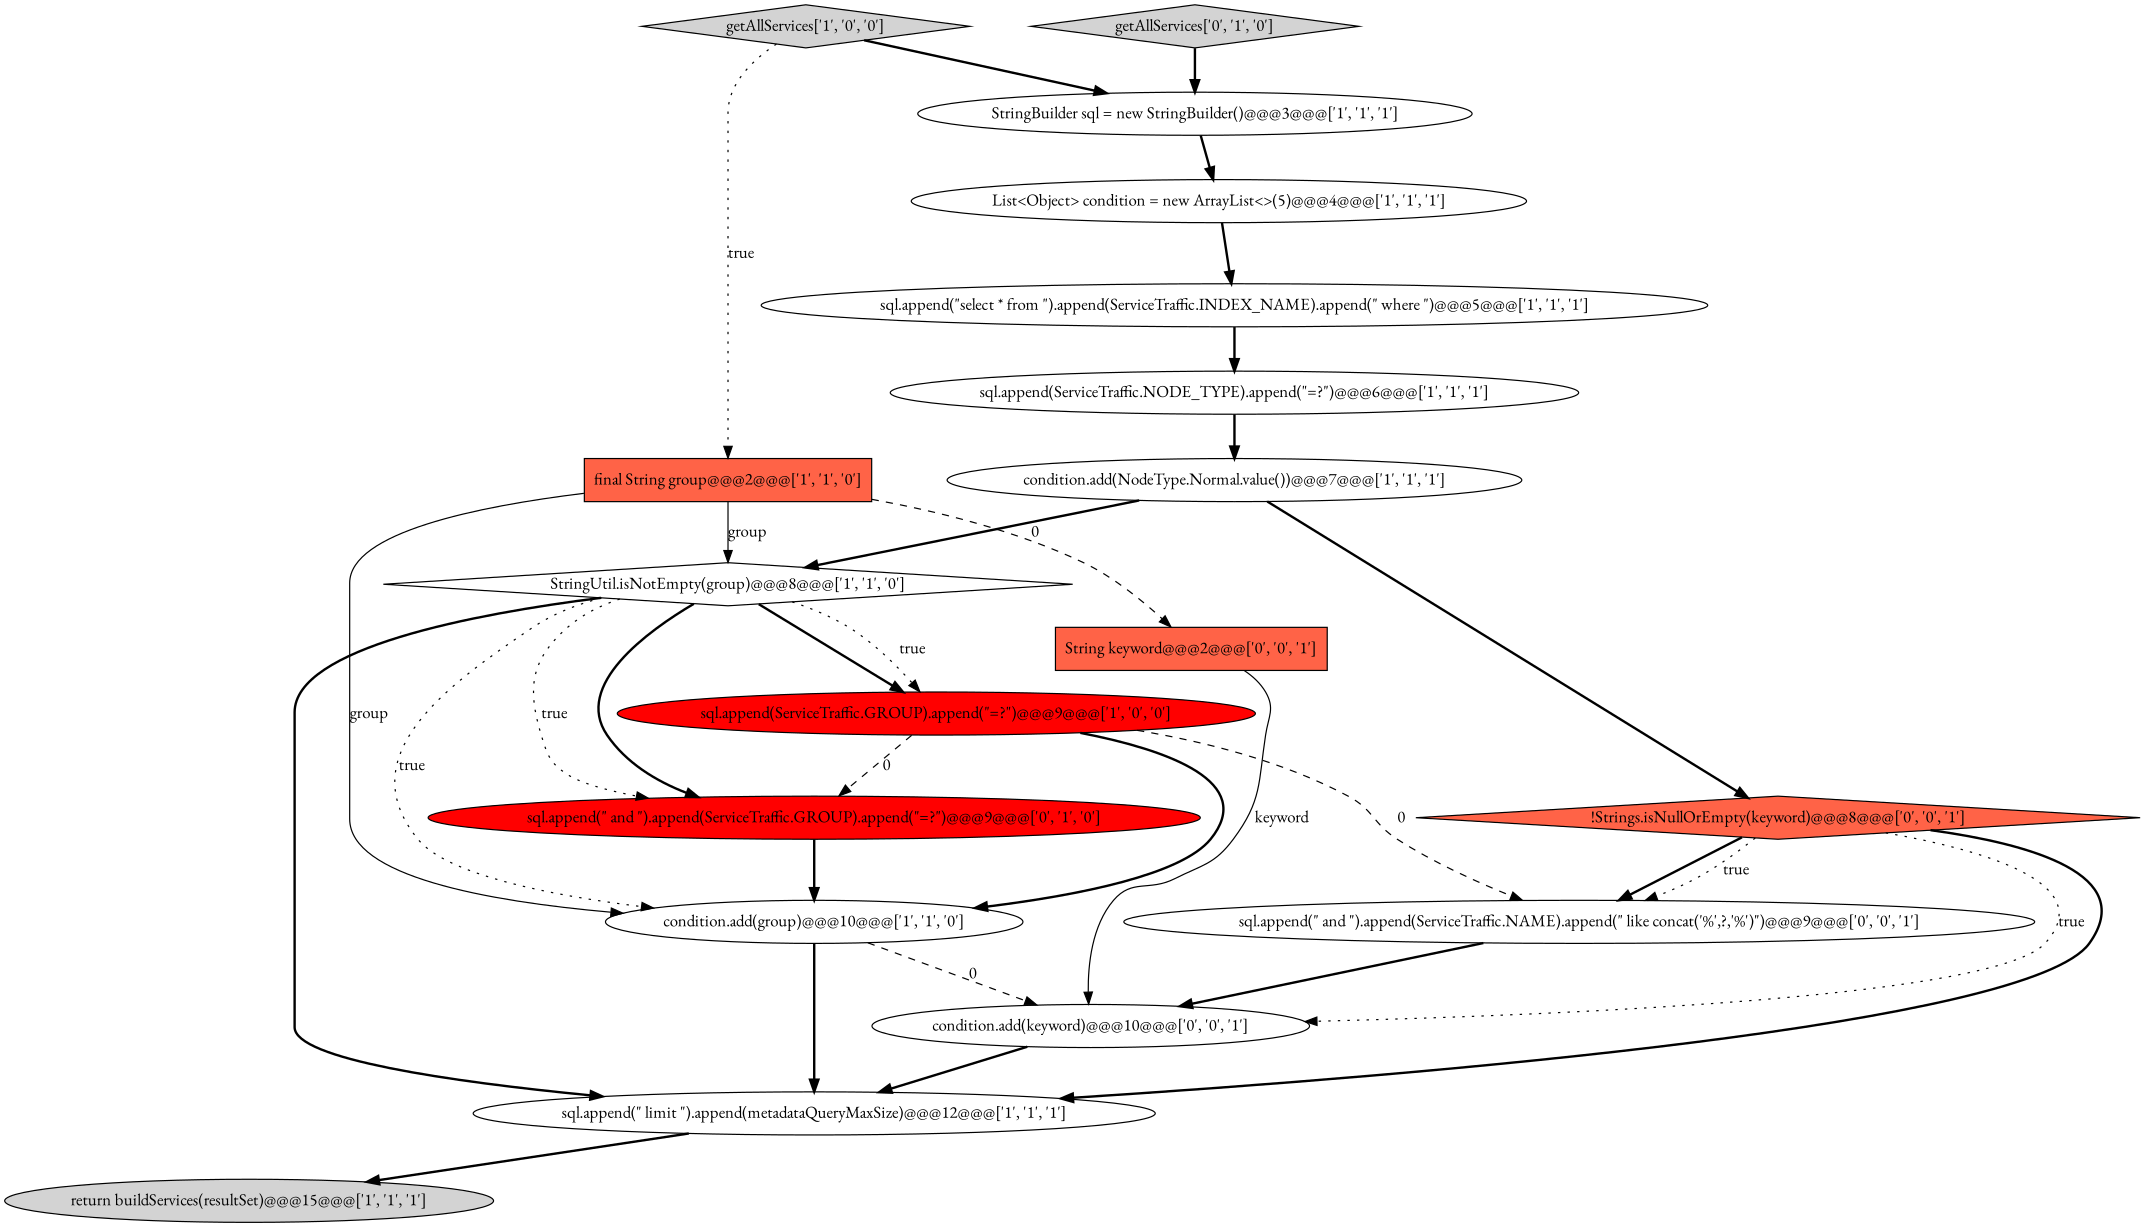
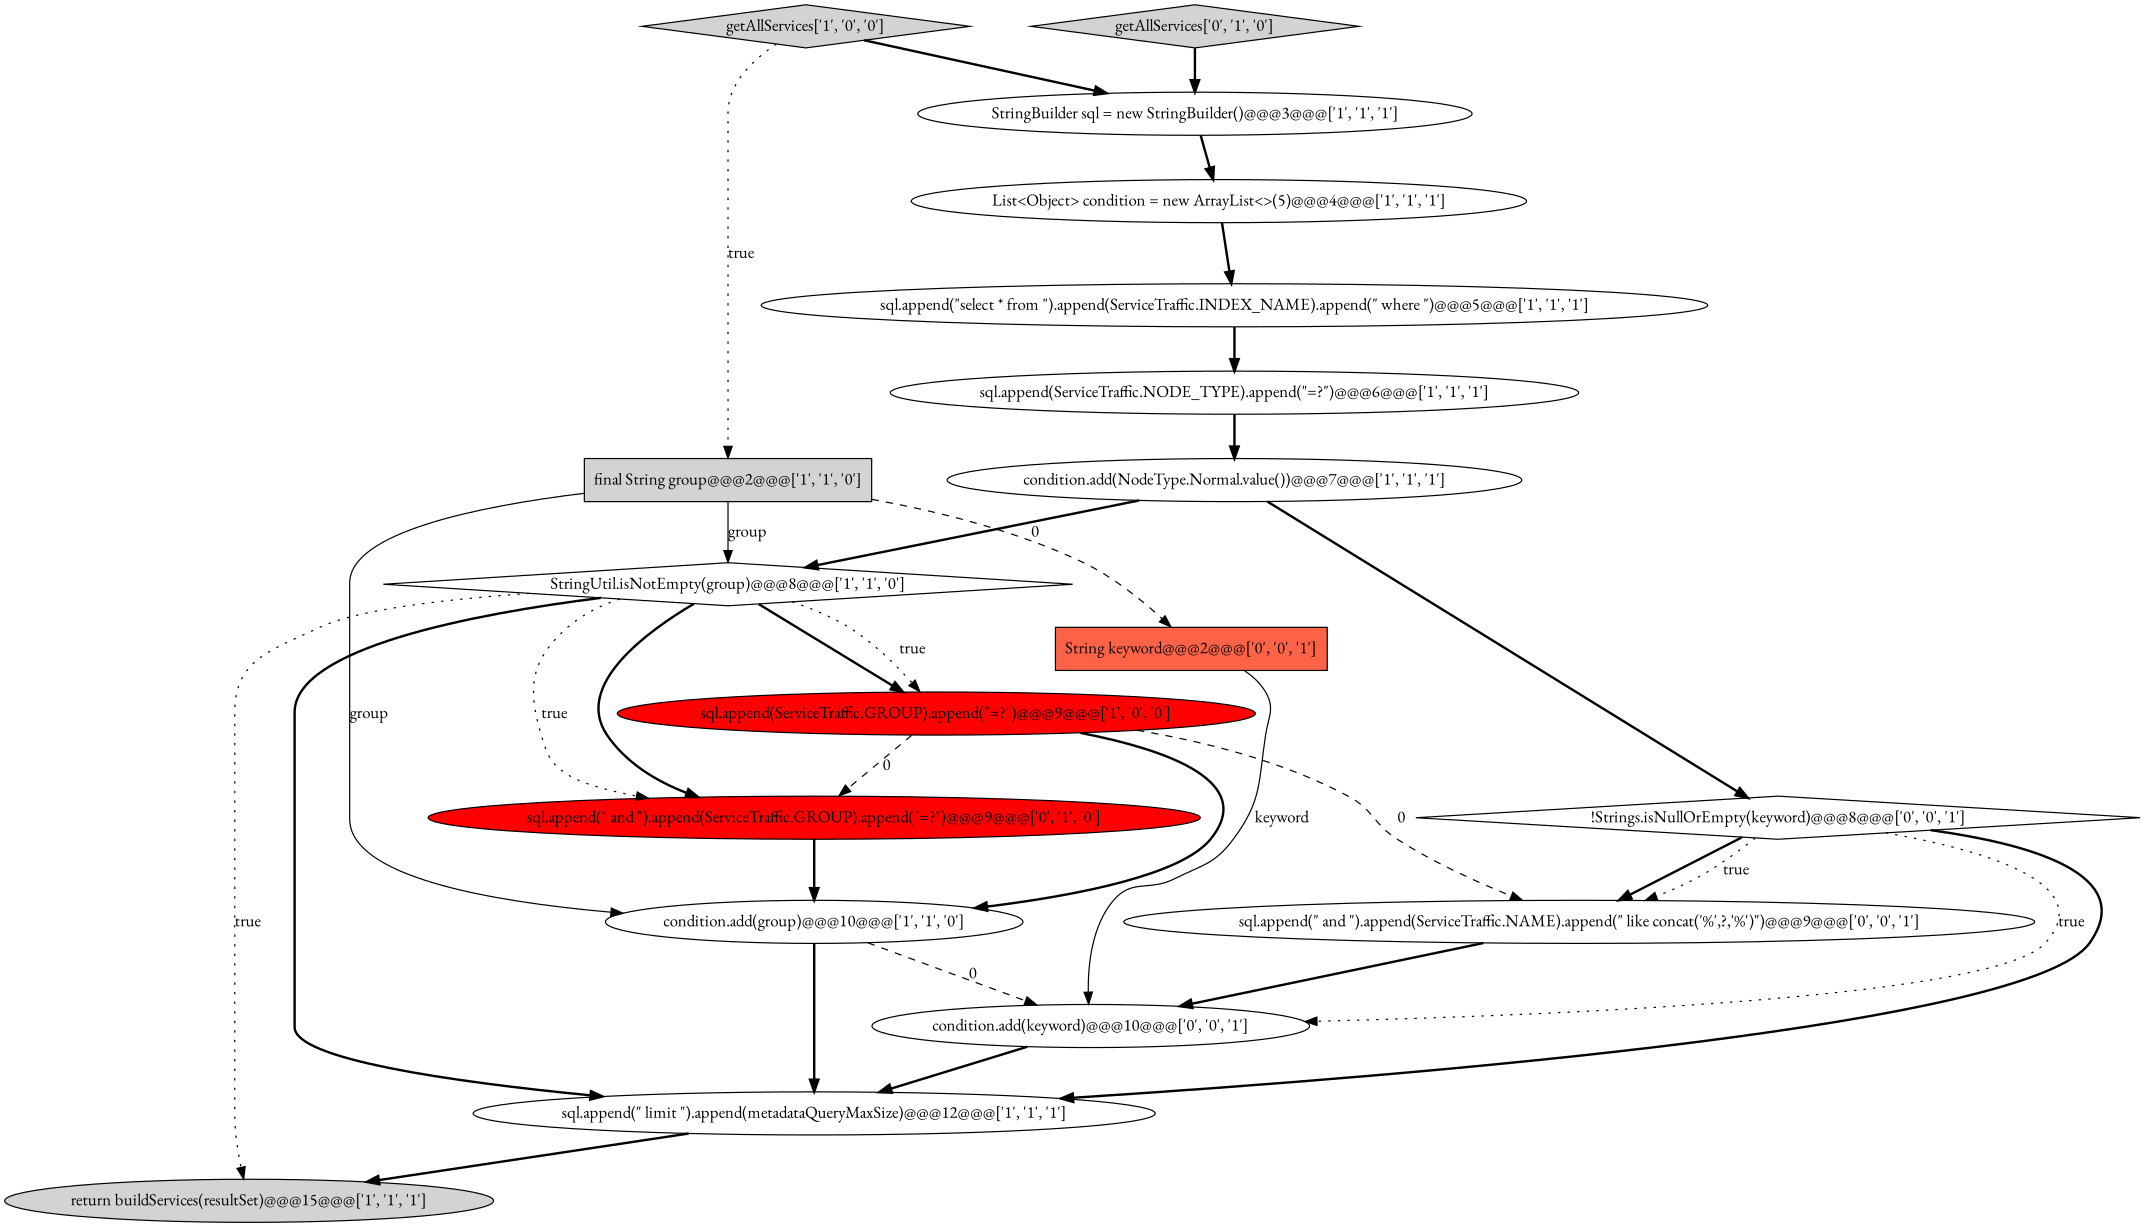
(728, 480) -> (728, 480)
(396, 787) -> (235, 769)
(1778, 818) -> (1778, 818)
